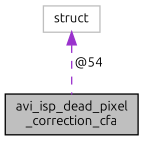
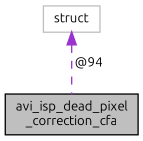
(88, 63) -> (88, 63)
